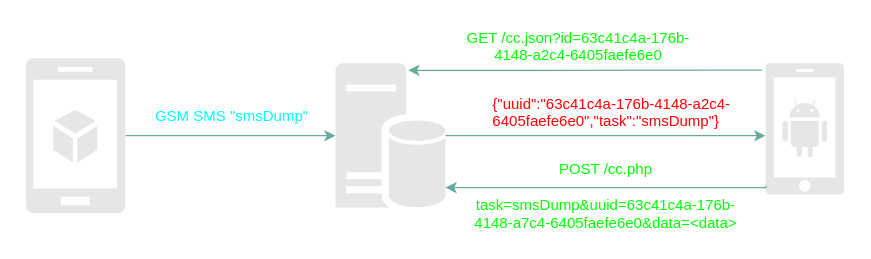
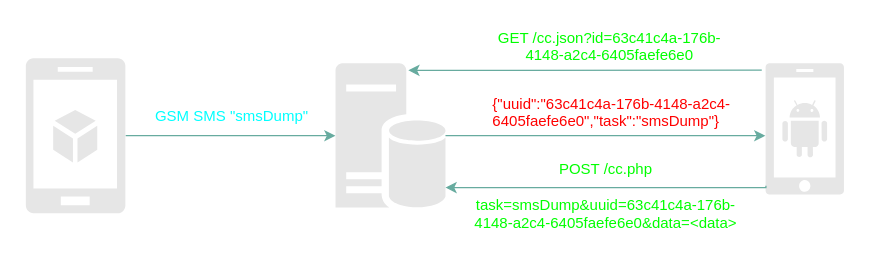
(578, 44) -> (609, 44)
(606, 188) -> (606, 188)
